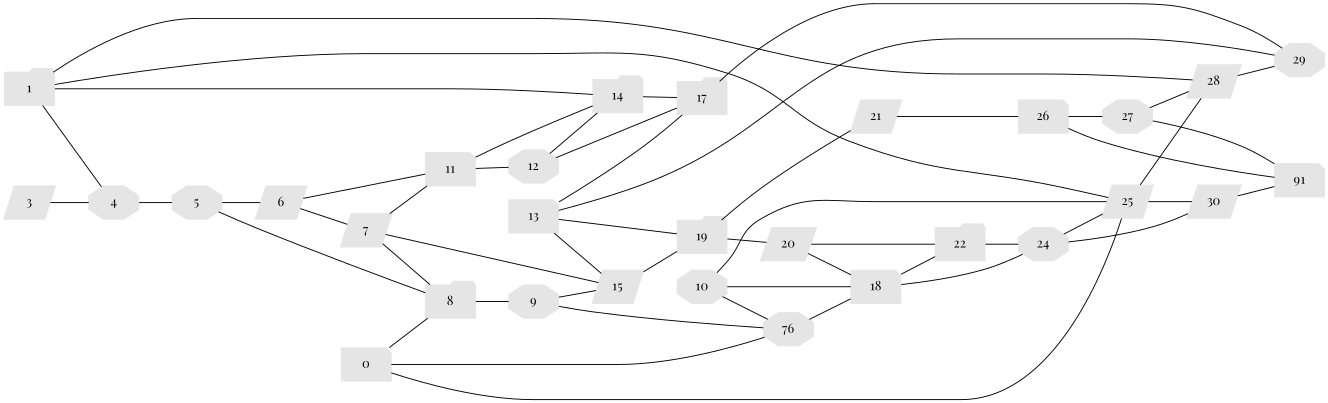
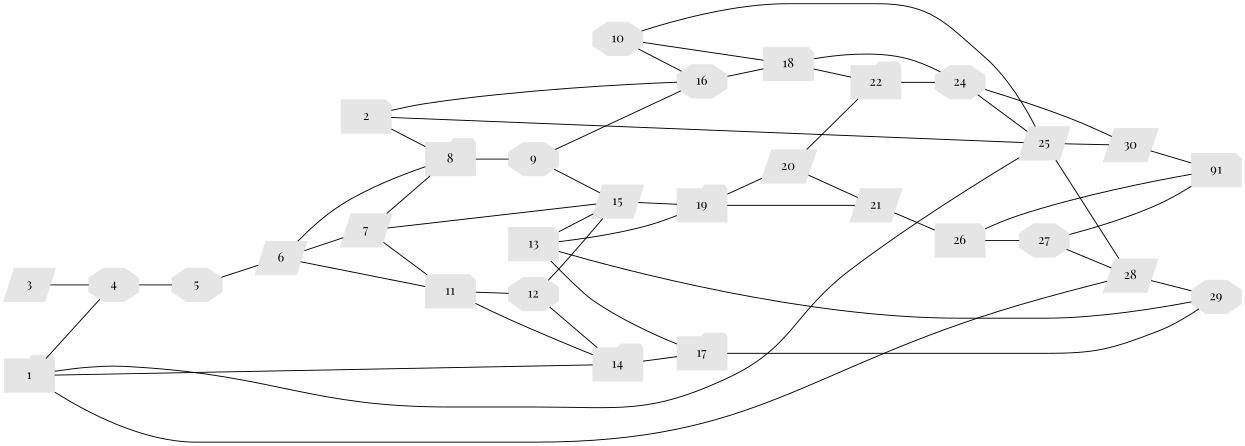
(616, 133) -> (576, 250)
(321, 254) -> (357, 196)
(829, 264) -> (833, 186)
(788, 329) -> (702, 81)
(366, 364) -> (366, 117)
